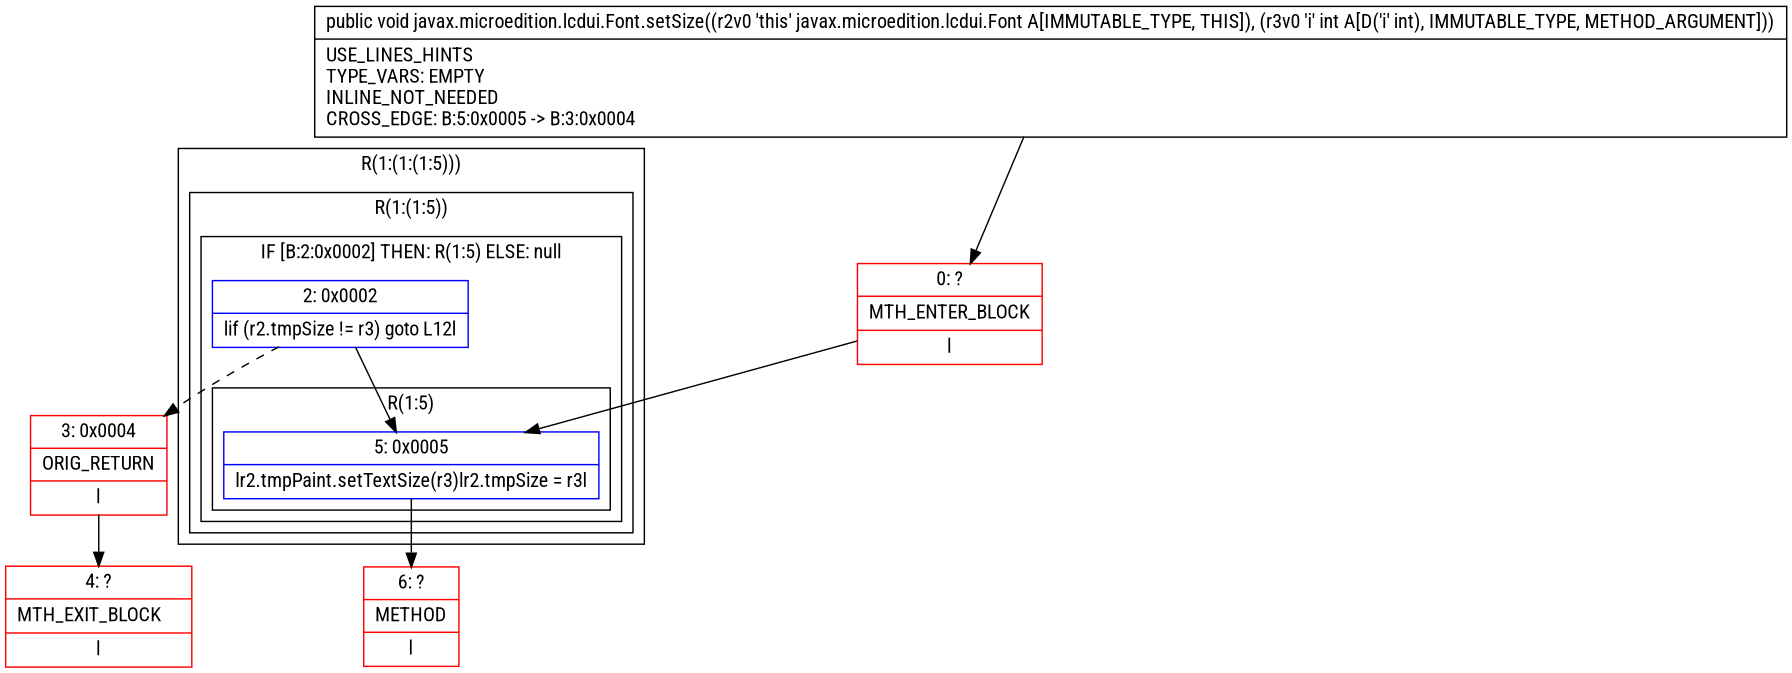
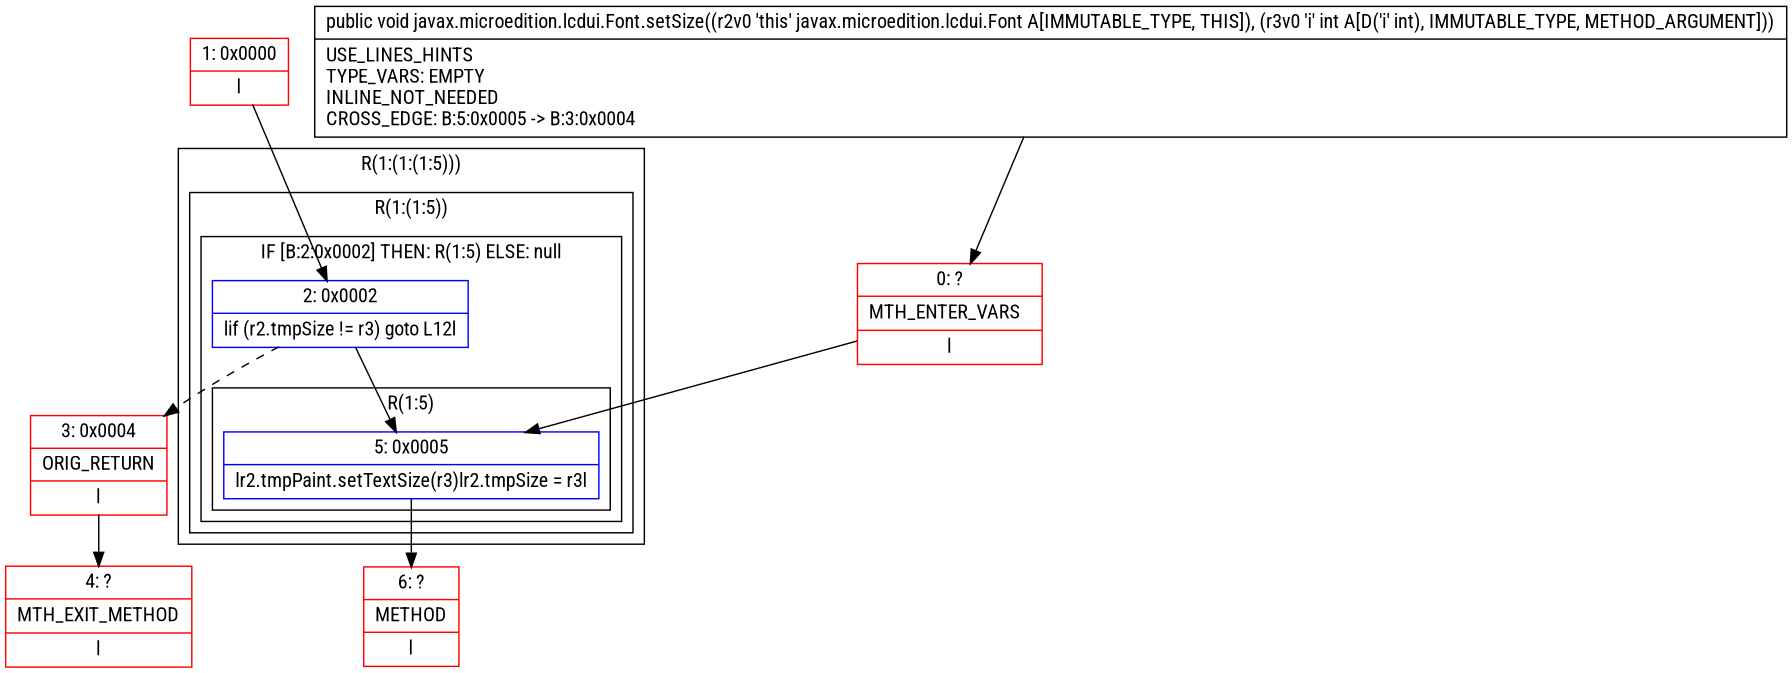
none -> (239, 72)
(950, 313) -> (945, 313)
(90, 615) -> (99, 615)
